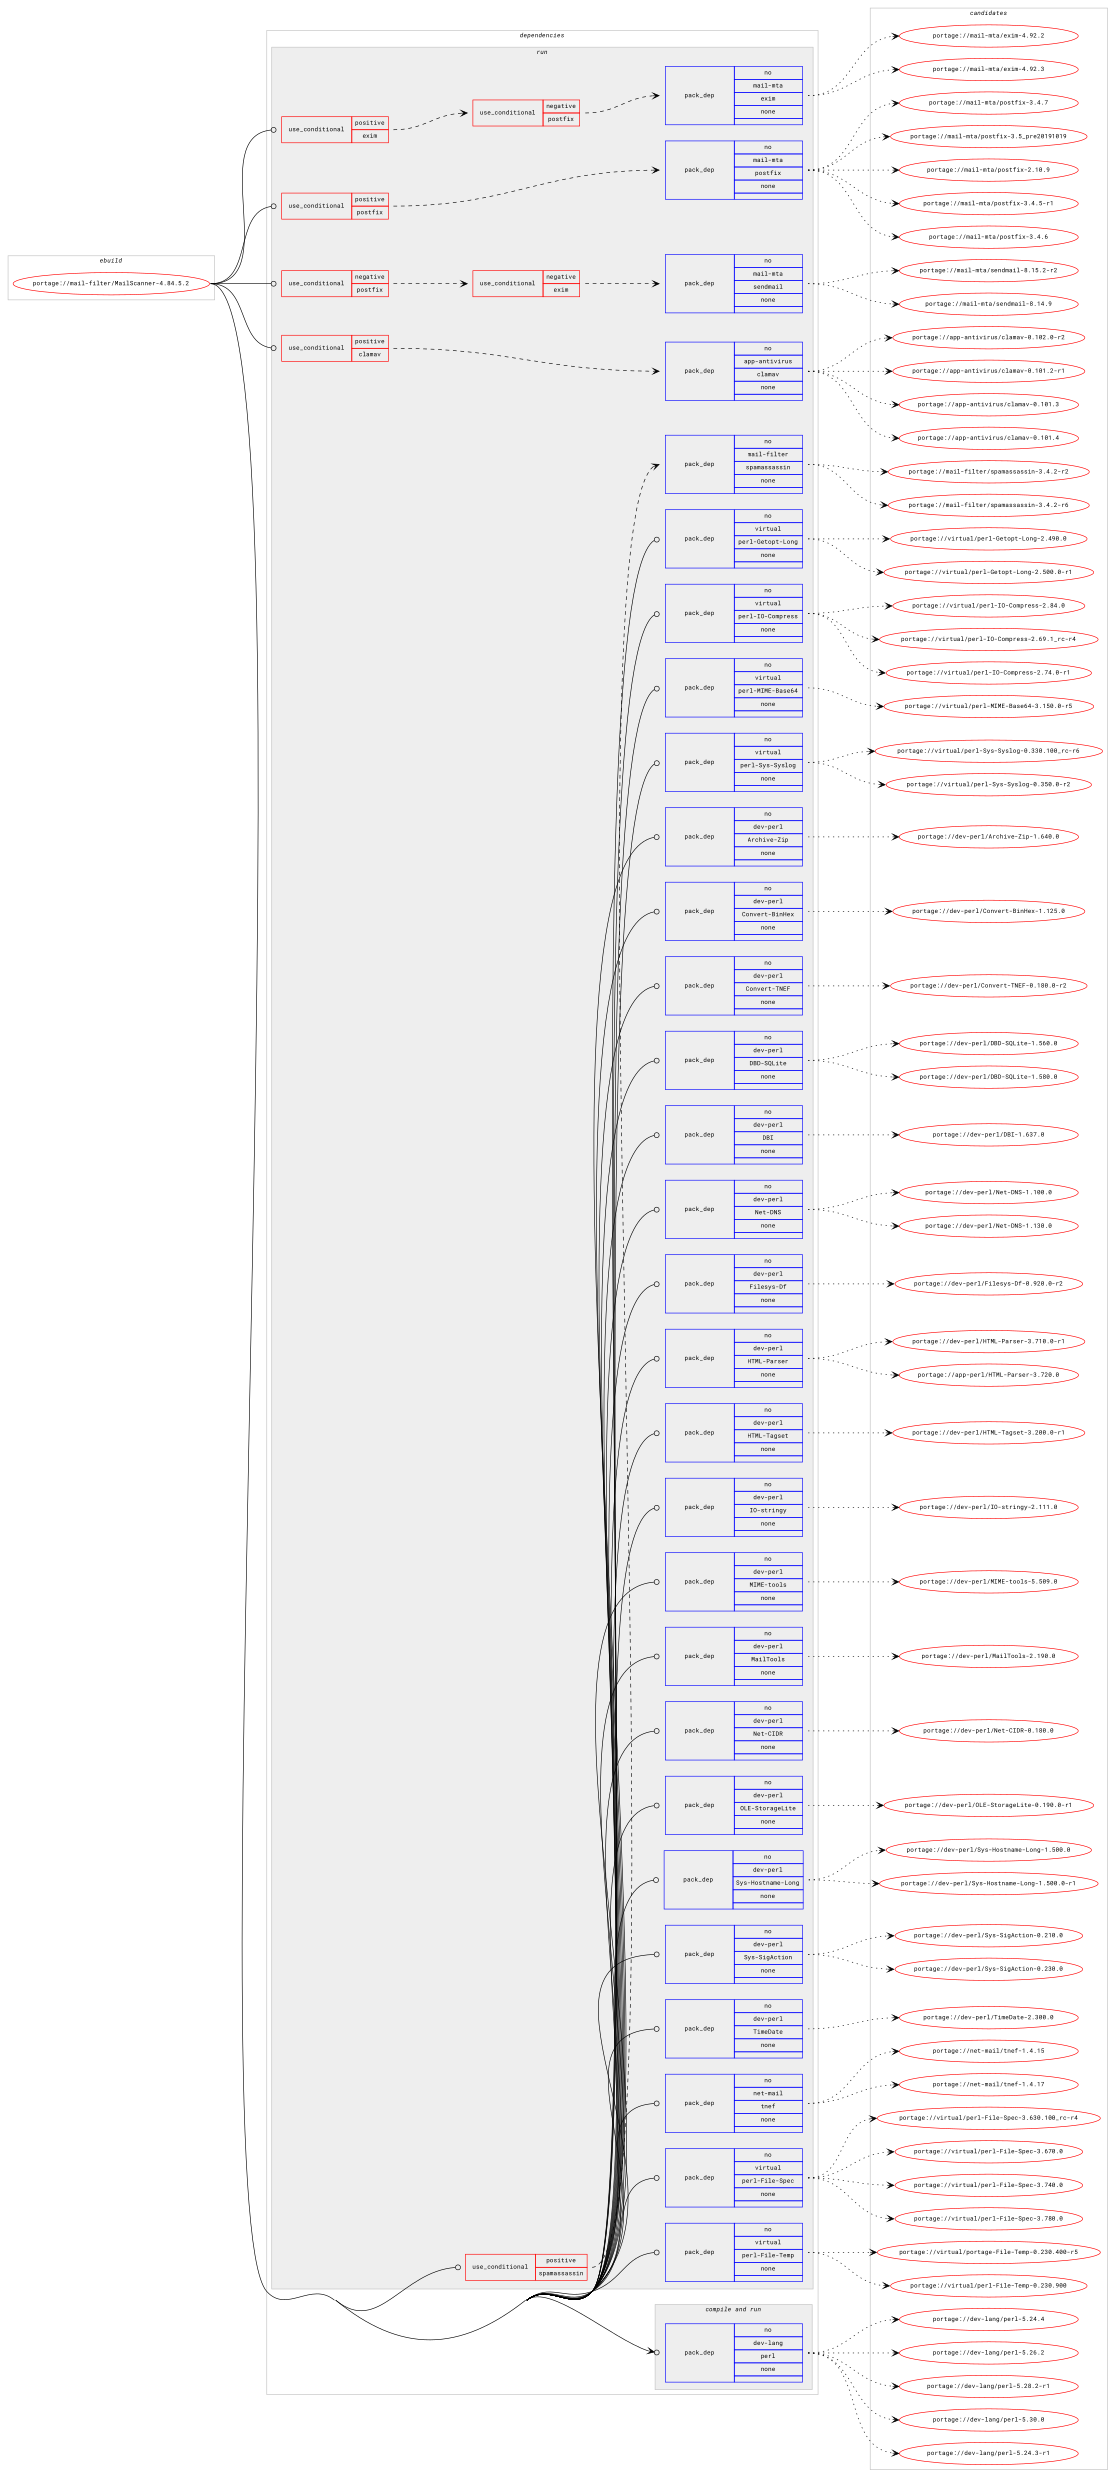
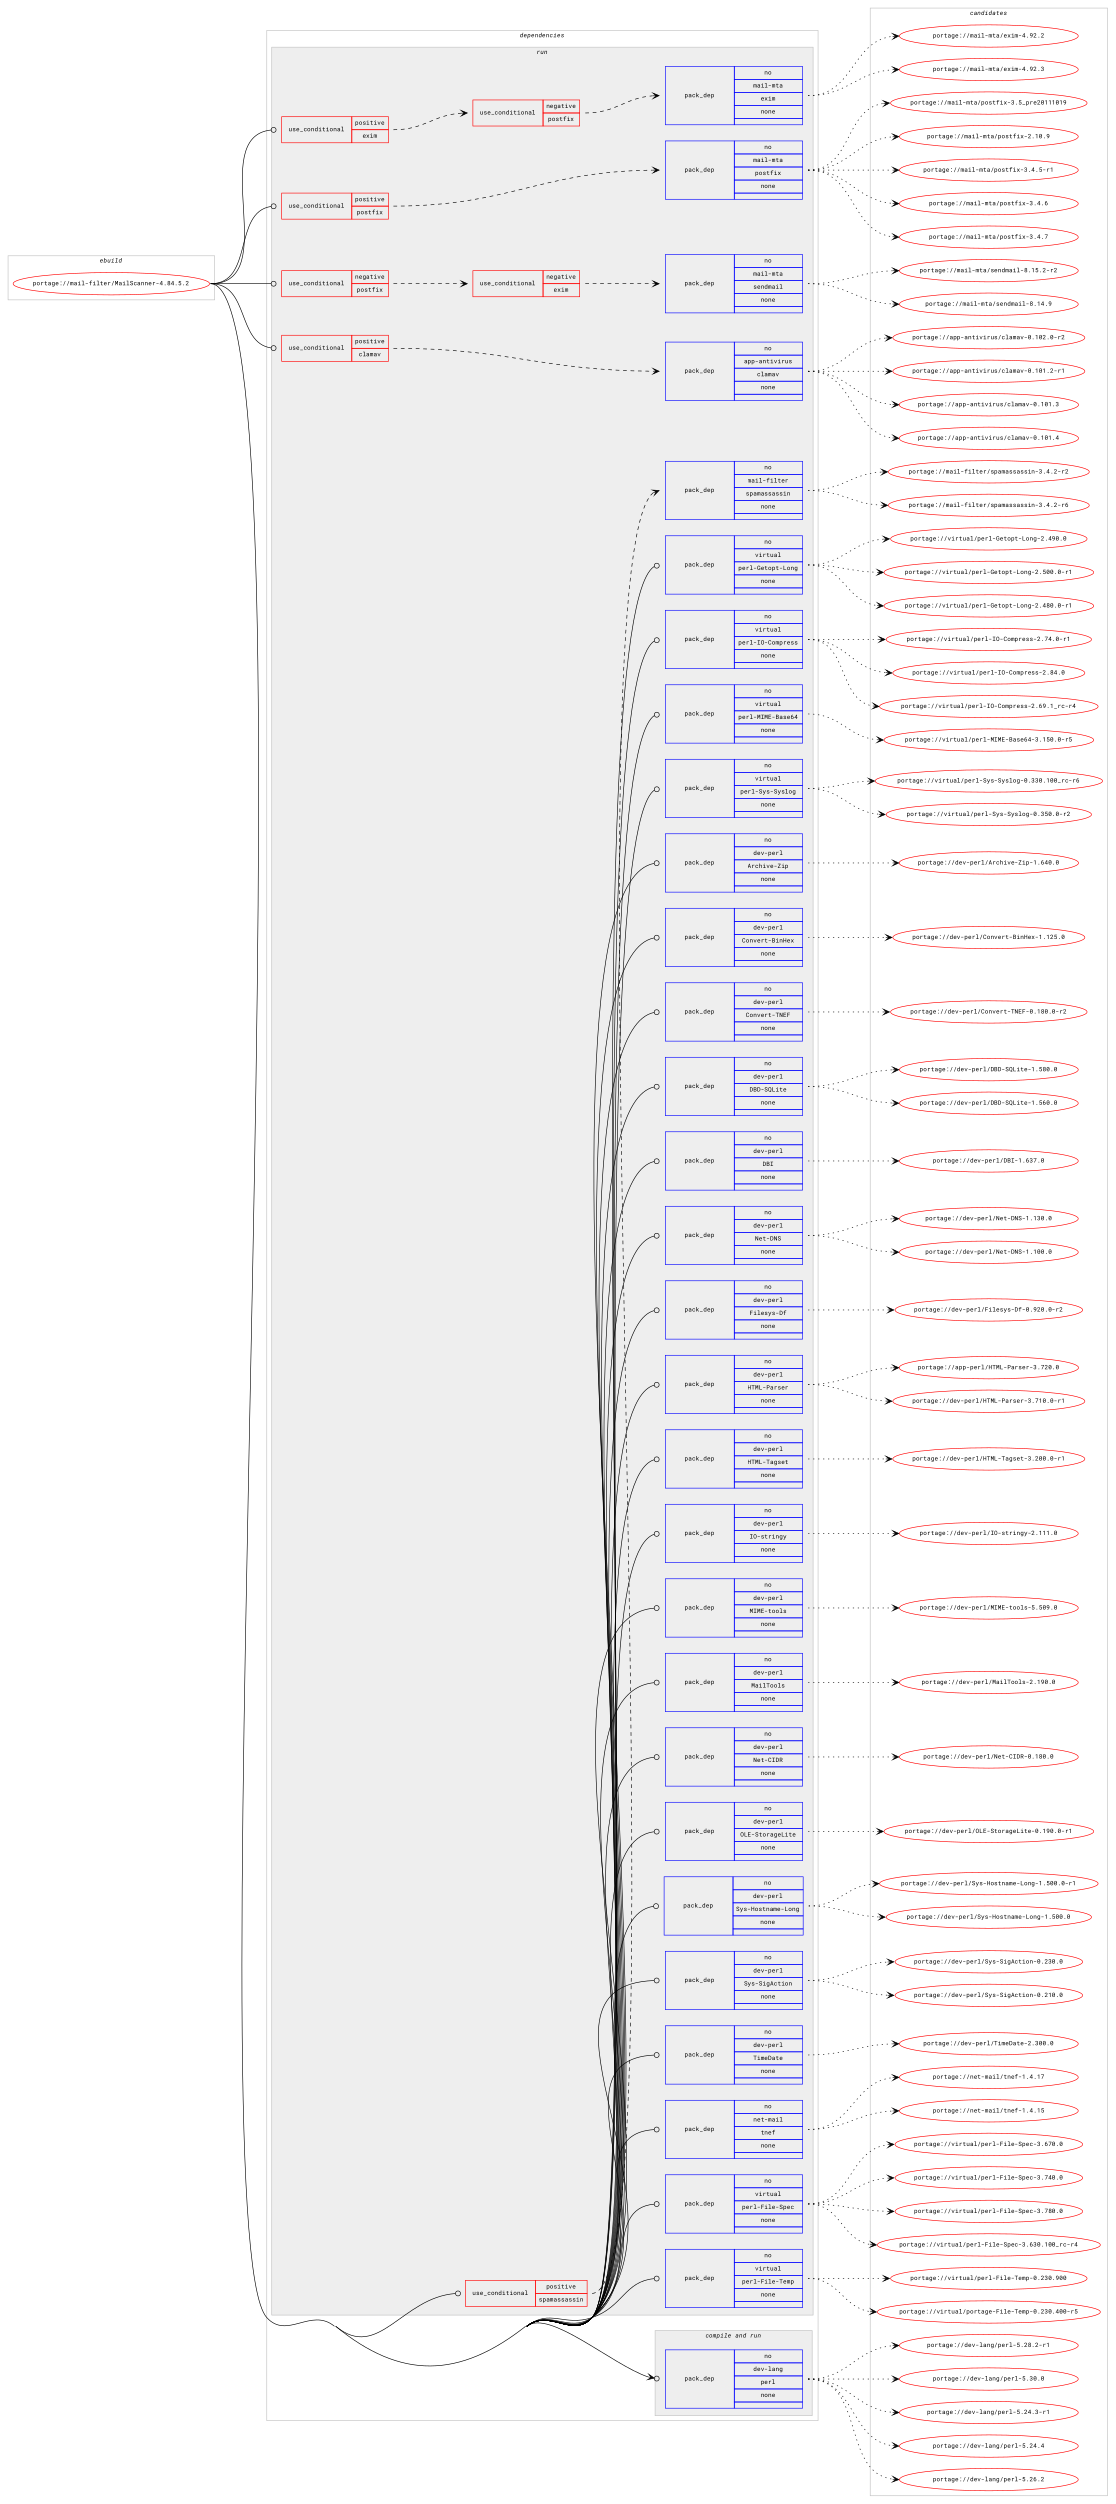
(989, 137) -> (989, 103)
none -> (989, 606)
